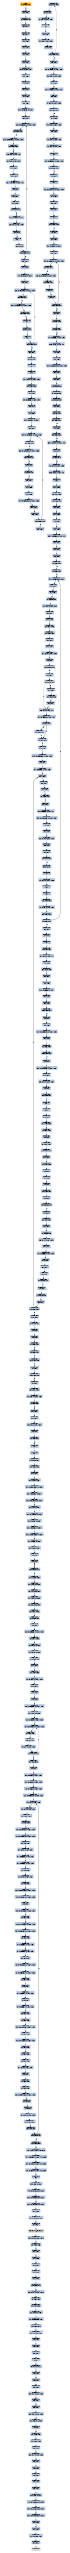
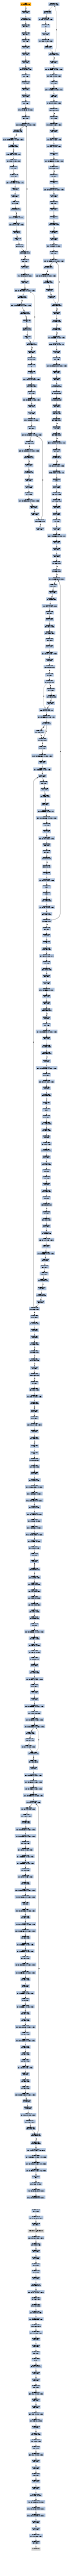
(36, 2204) -> none
